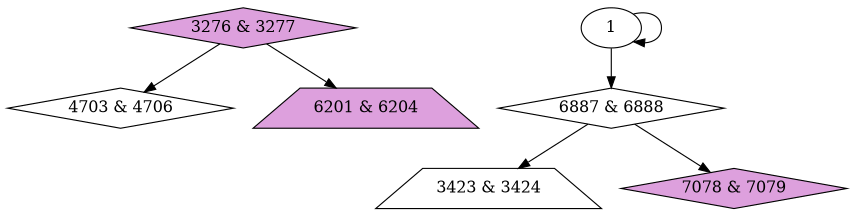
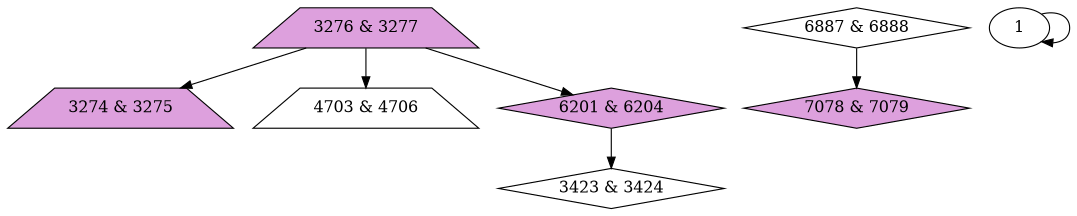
(243, 28) -> (366, 28)
(611, 63) -> none
none -> (121, 108)
(121, 108) -> (366, 108)
(366, 108) -> (611, 108)
(558, 143) -> (611, 143)
(489, 188) -> (611, 188)
